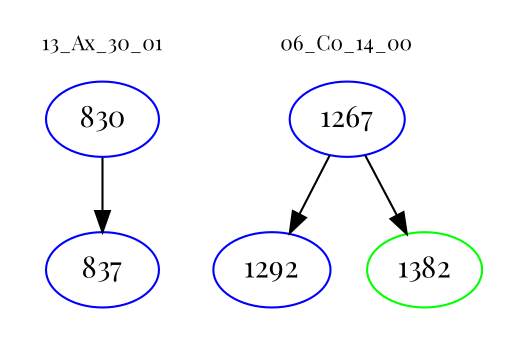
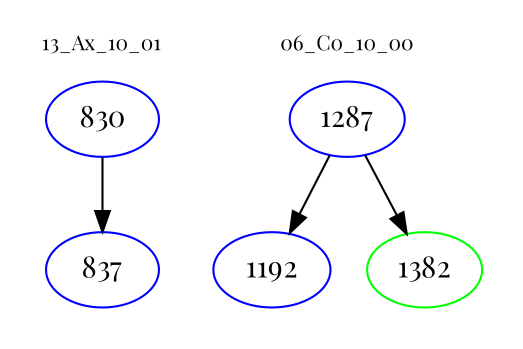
(102, 45) -> (102, 45)
(347, 45) -> (347, 45)
(347, 119) -> (347, 119)
(272, 270) -> (272, 270)
